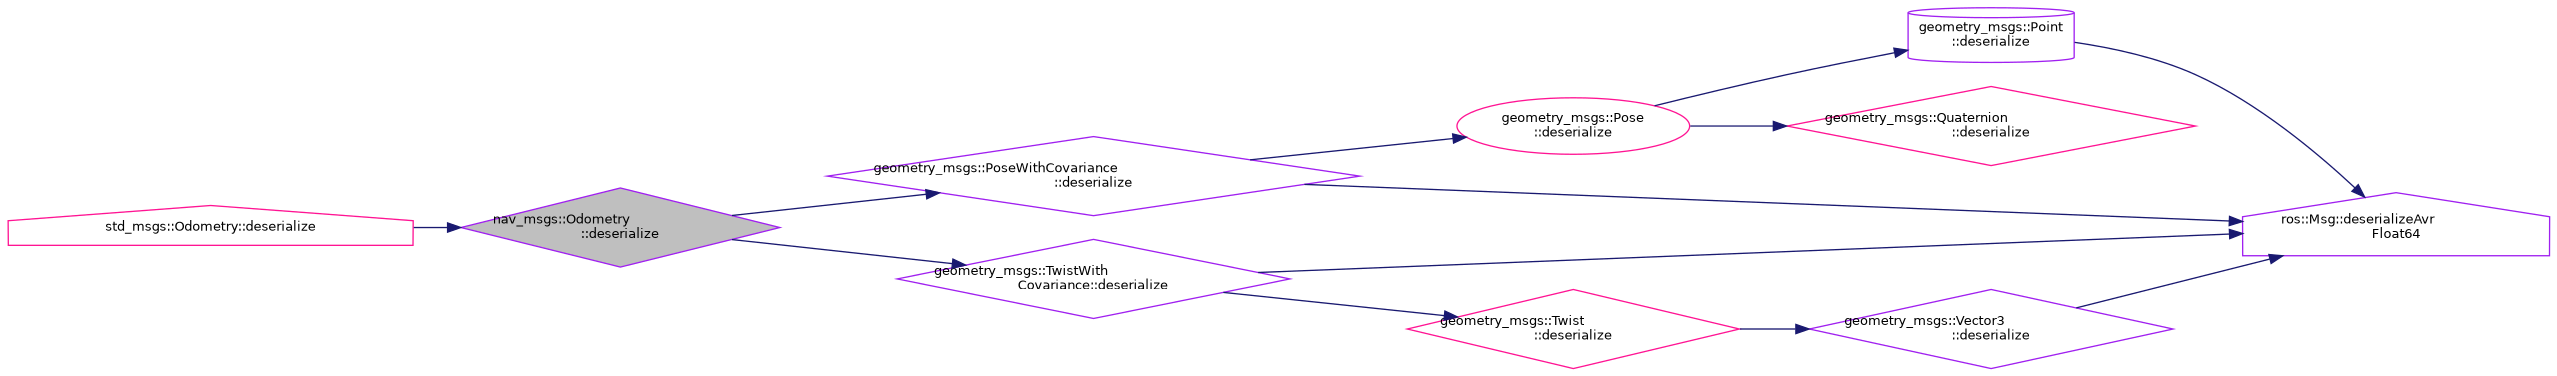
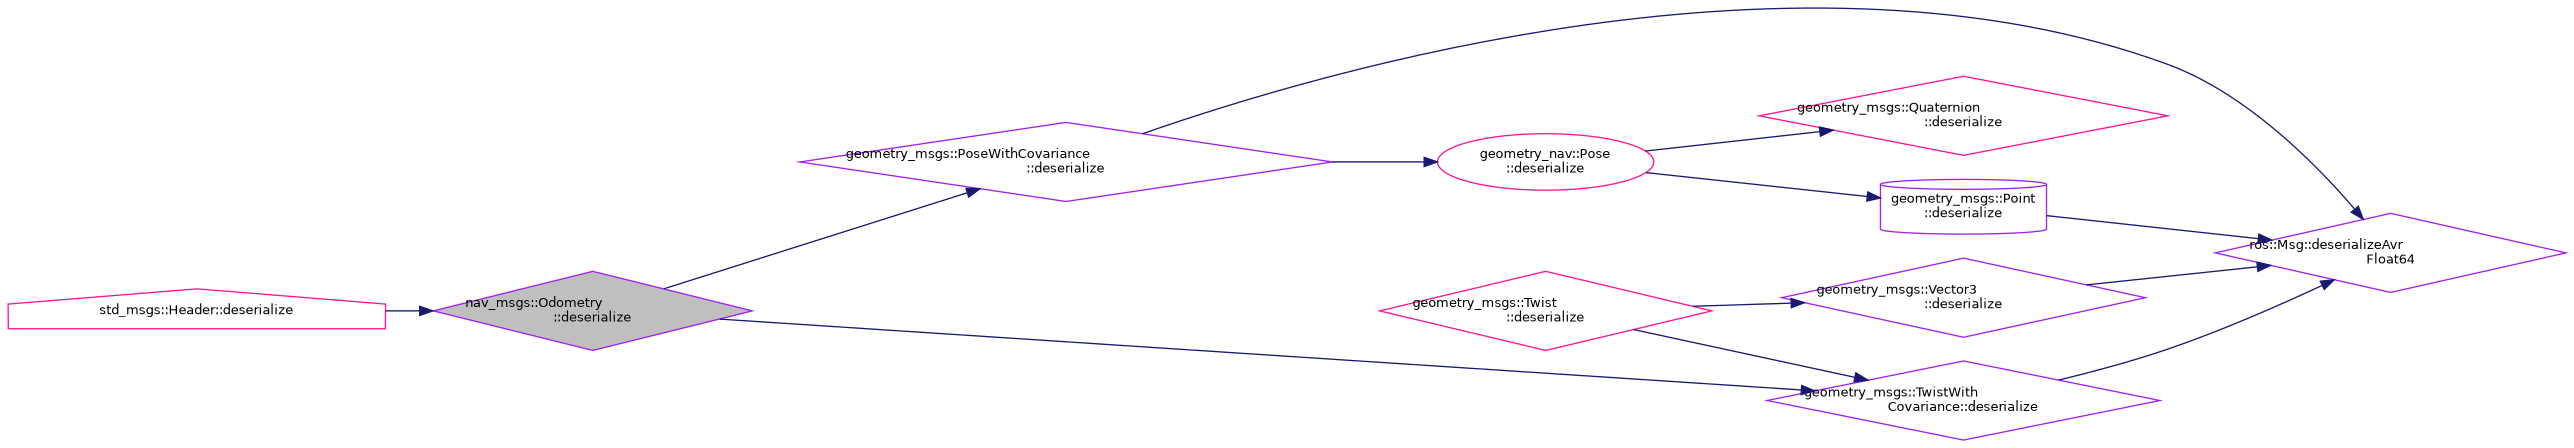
(1573, 126) -> (1546, 162)
(211, 228) -> (197, 311)
(2396, 228) -> (2391, 253)
(1334, 304) -> (1744, 353)
